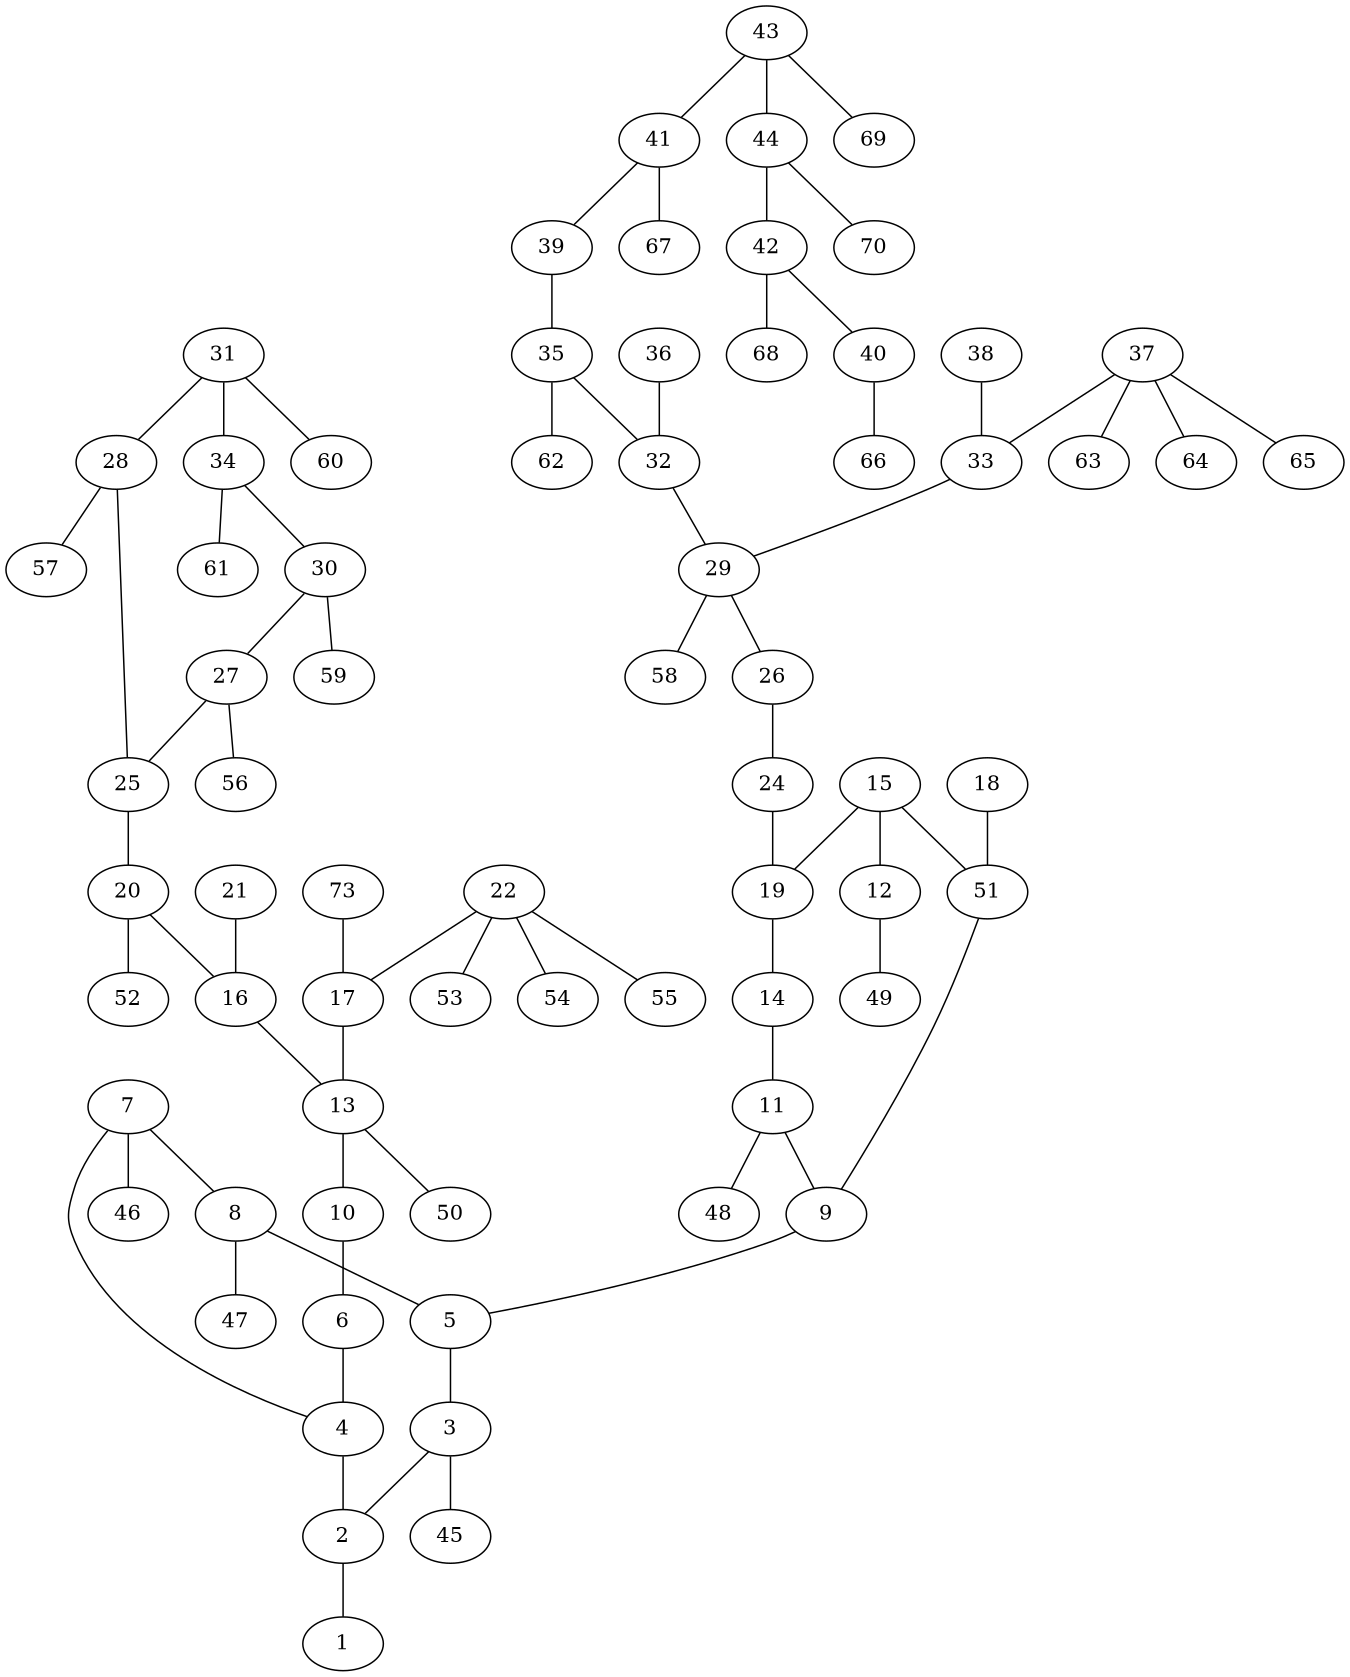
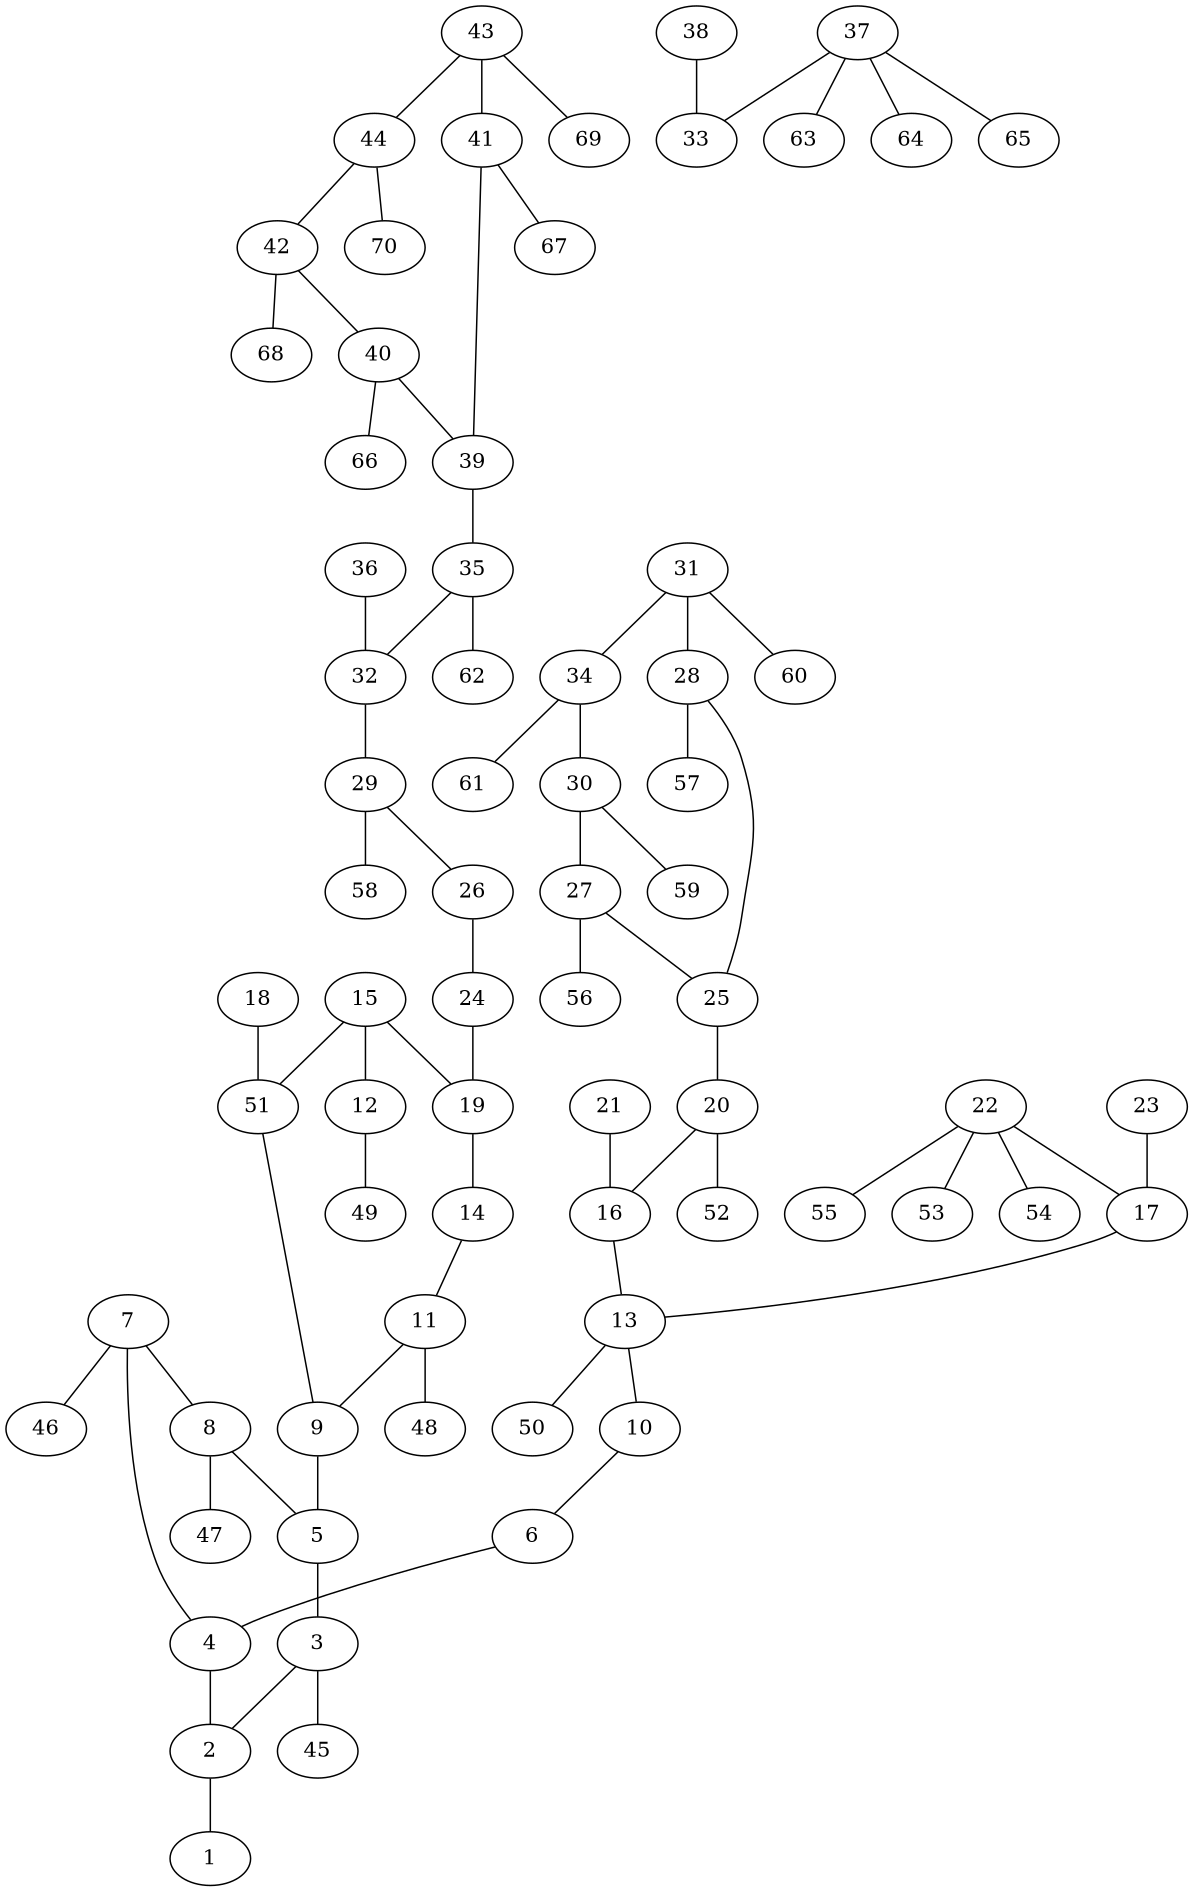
none -> (426, 409)
(853, 519) -> none
(343, 892) -> (1147, 1107)
